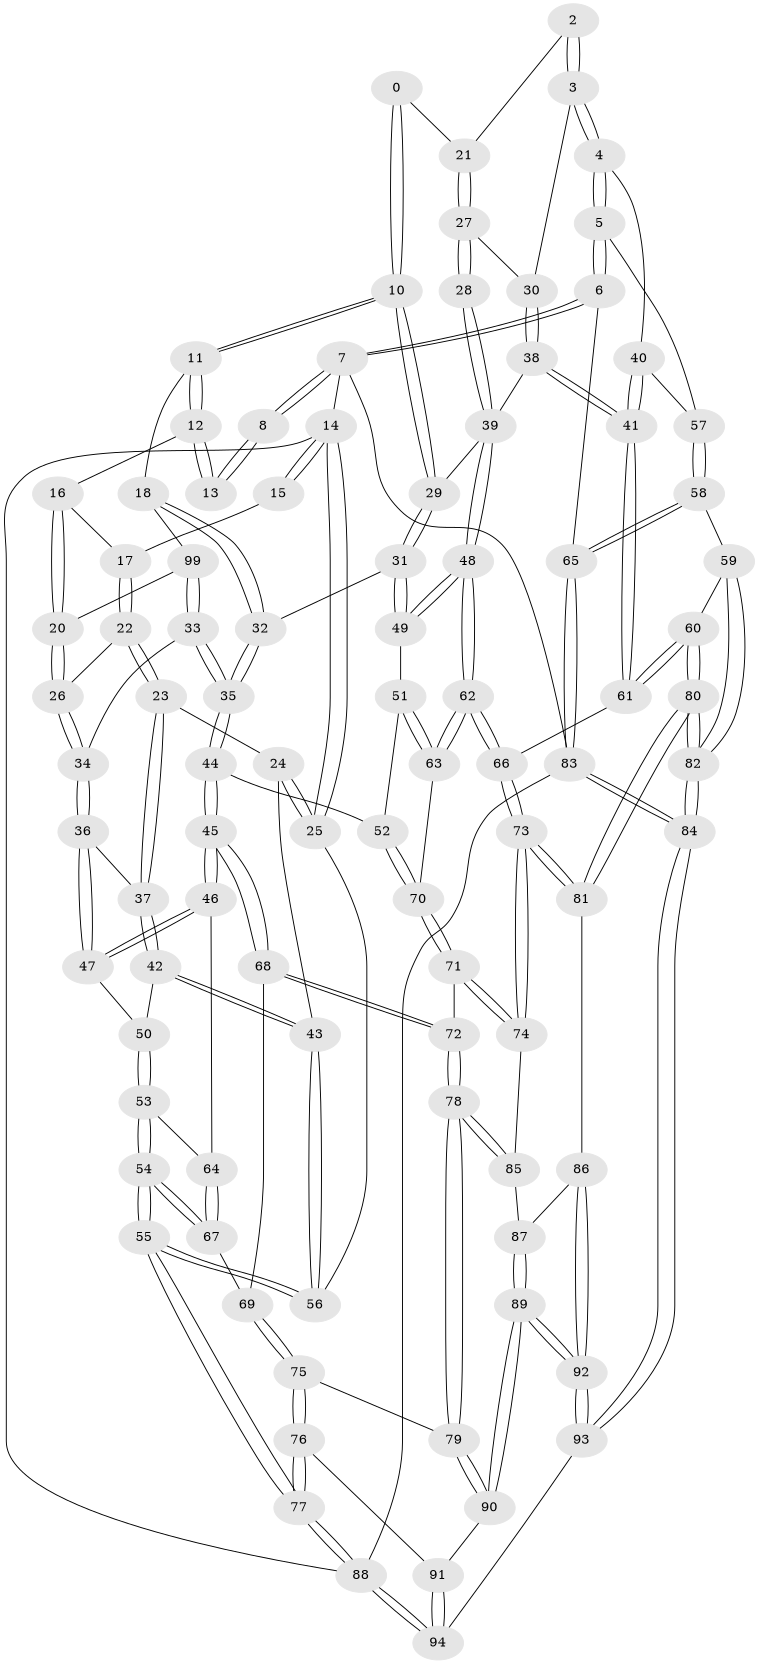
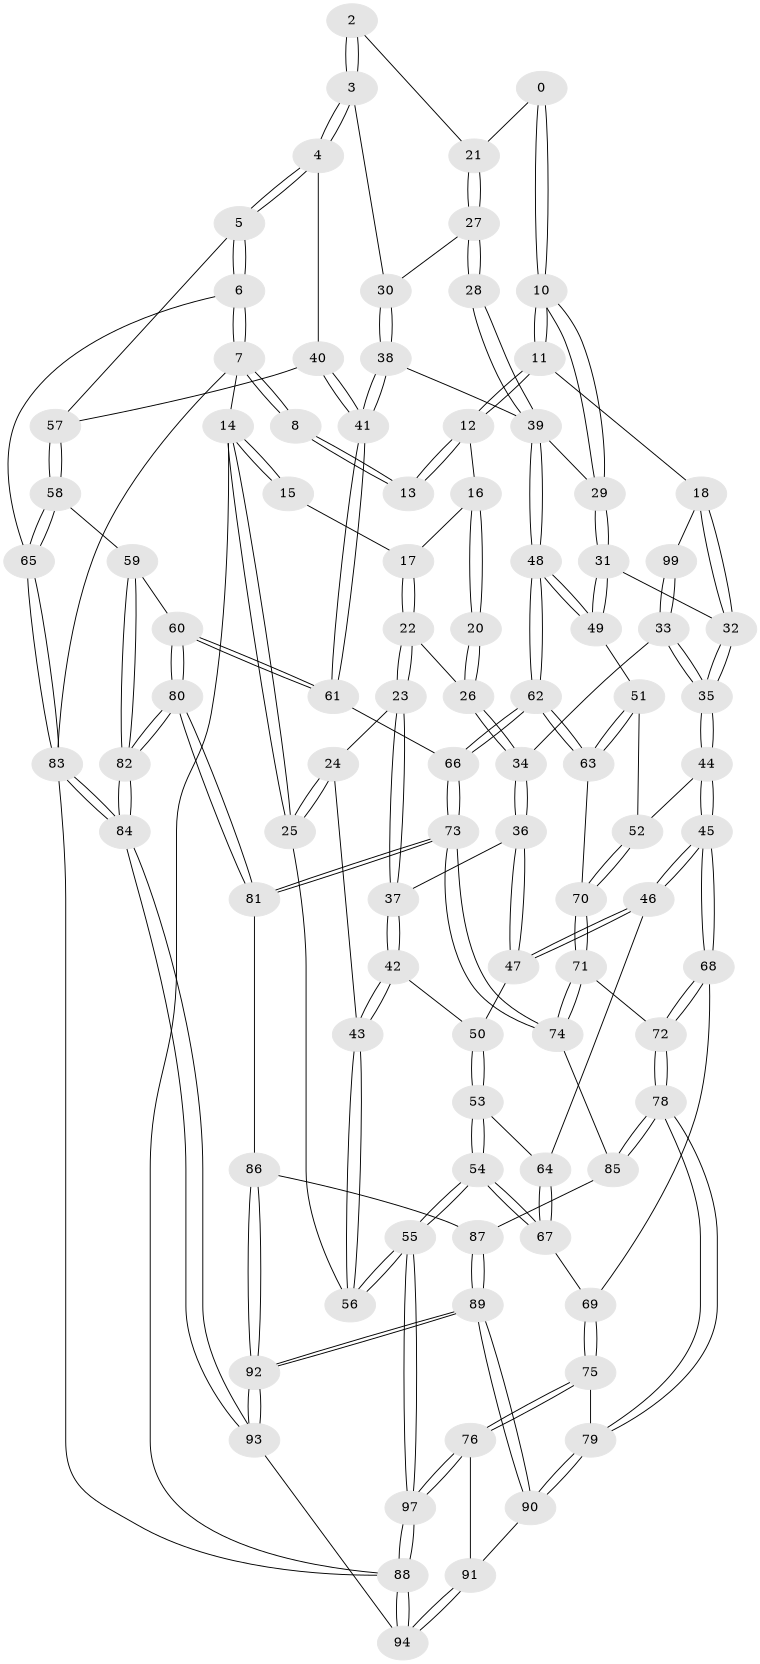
(126, 595) -> none
(299, 1508) -> (410, 1508)
